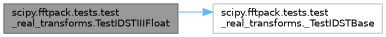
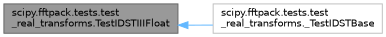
(191, 12) -> (201, 25)
